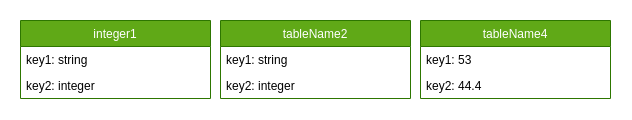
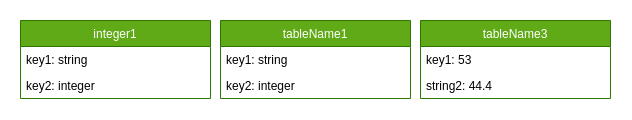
(315, 34) -> (315, 34)
(515, 34) -> (515, 34)
(455, 86) -> (463, 86)
